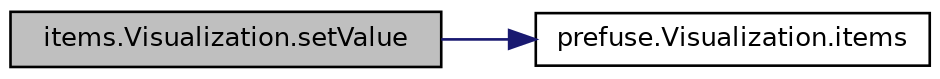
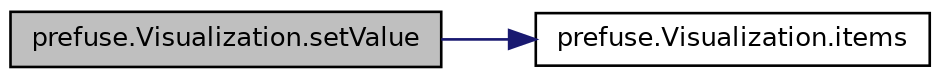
(226, 39) -> (226, 39)
